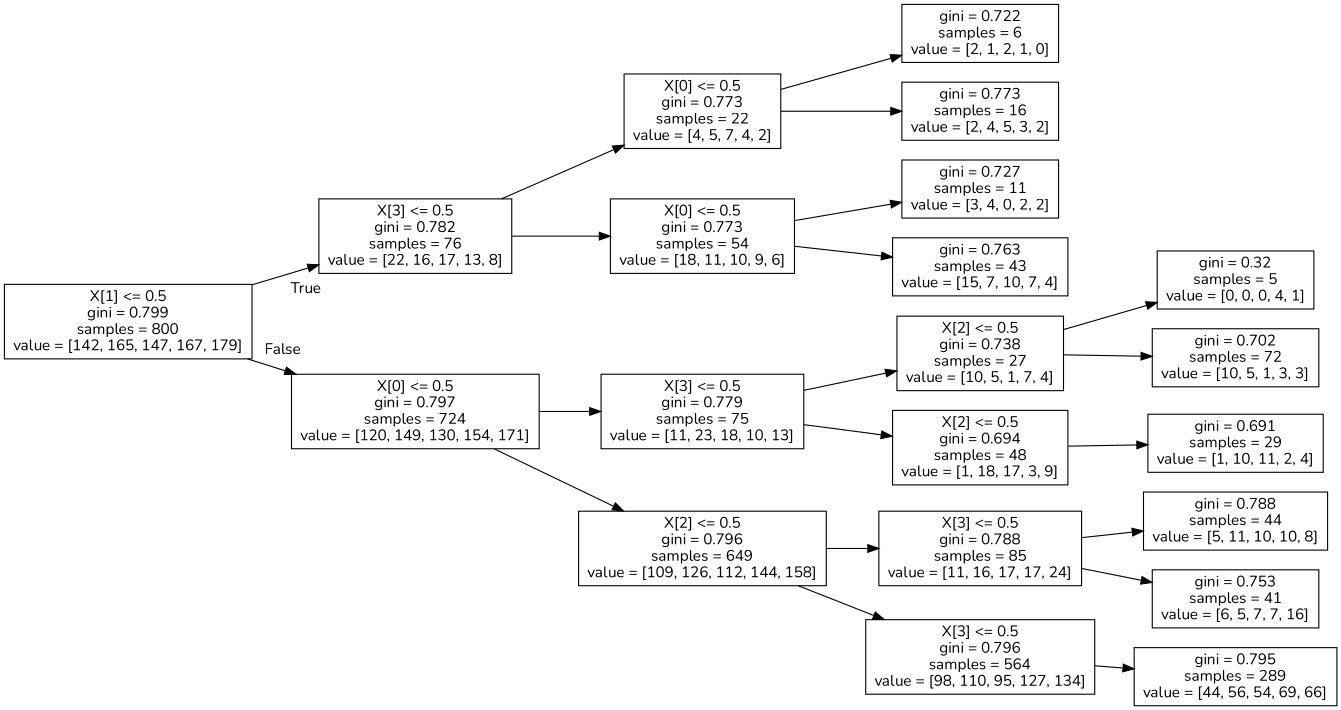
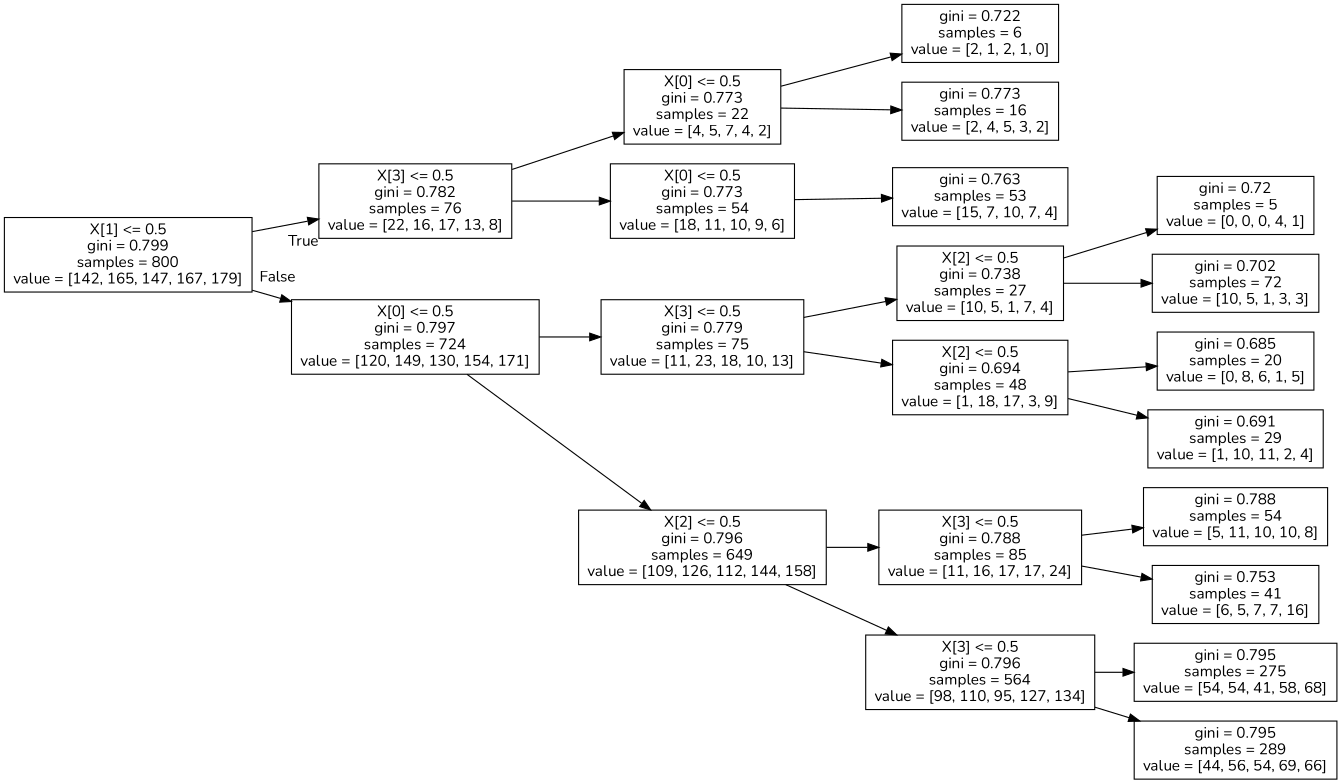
(980, 189) -> none
(980, 267) -> (980, 197)
(1236, 280) -> (1236, 205)
none -> (1236, 361)
(1236, 521) -> (1236, 517)
none -> (1236, 672)
